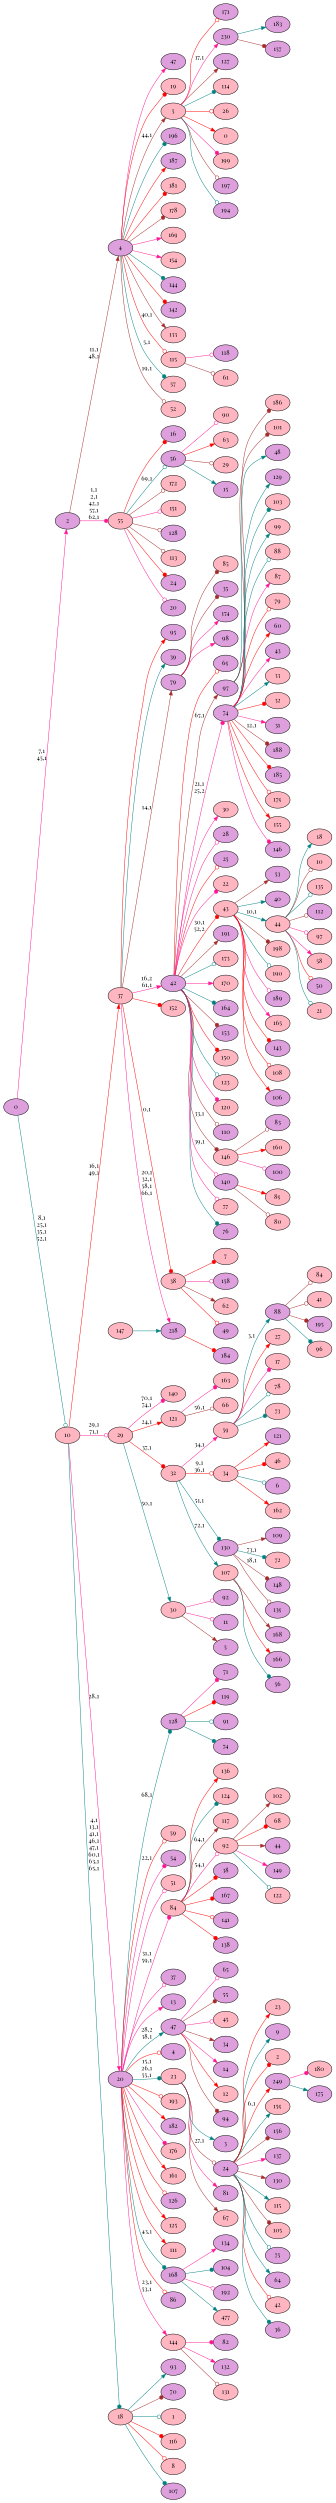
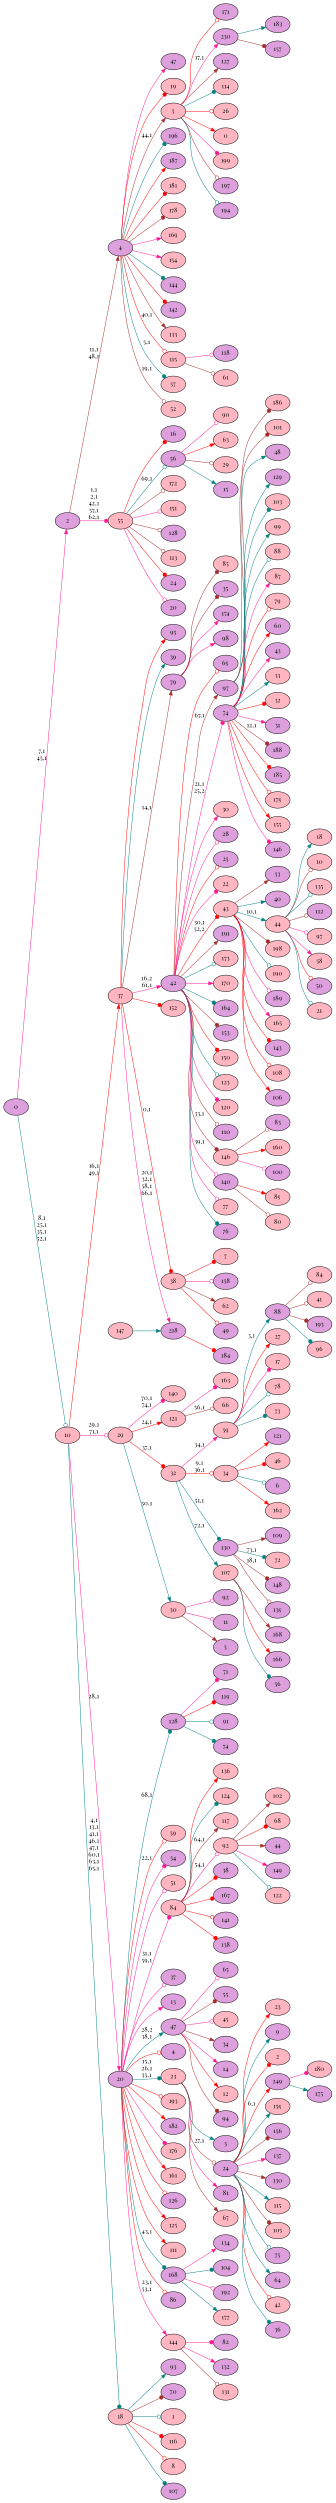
(226, 2317) -> (226, 2317)
